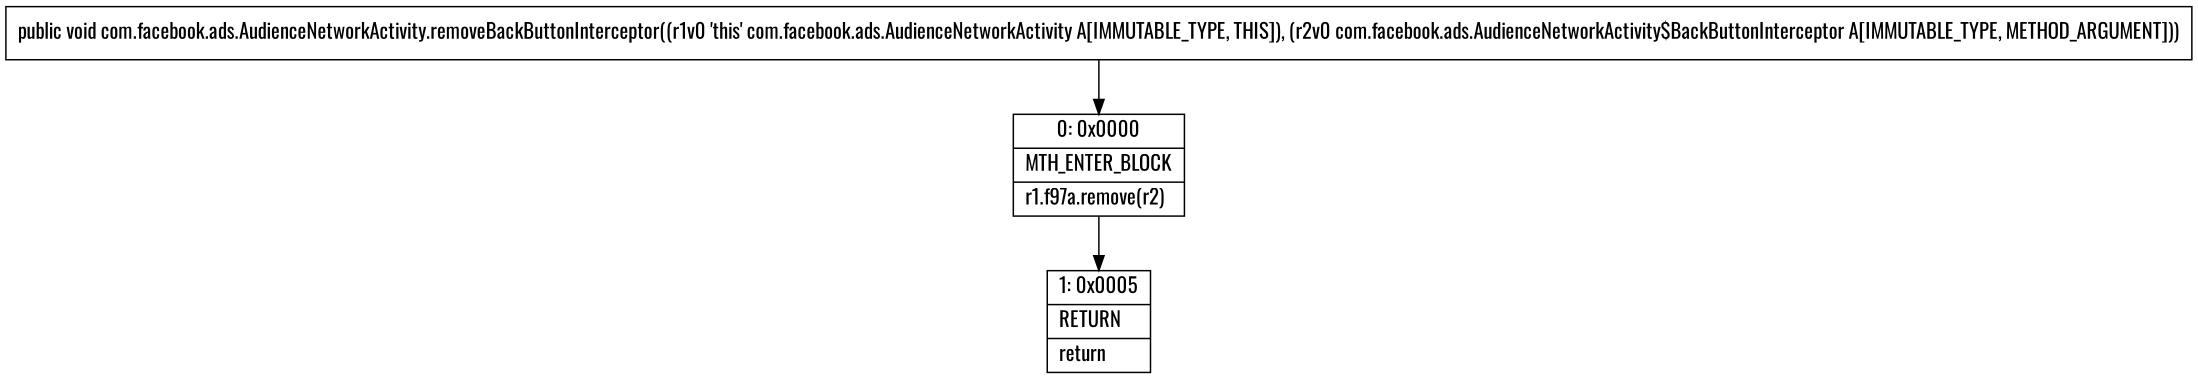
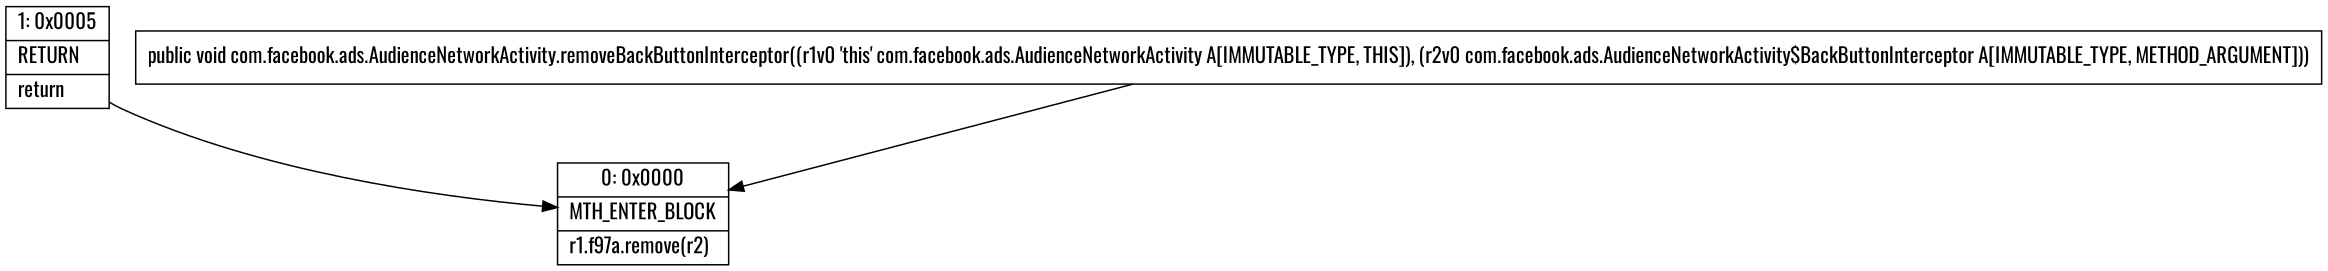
(1099, 236) -> (321, 172)
